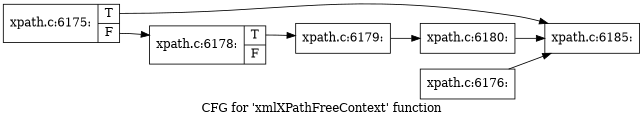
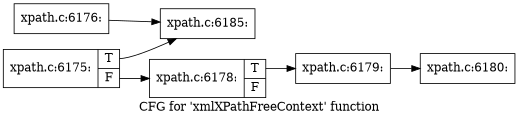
(526, 38) -> none
